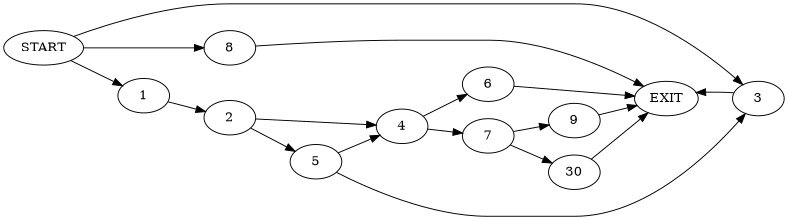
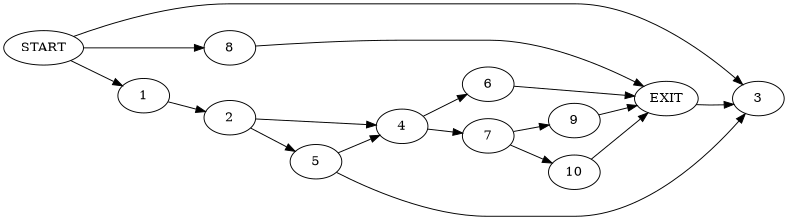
(720, 92) -> (710, 105)
(574, 172) -> (574, 172)
